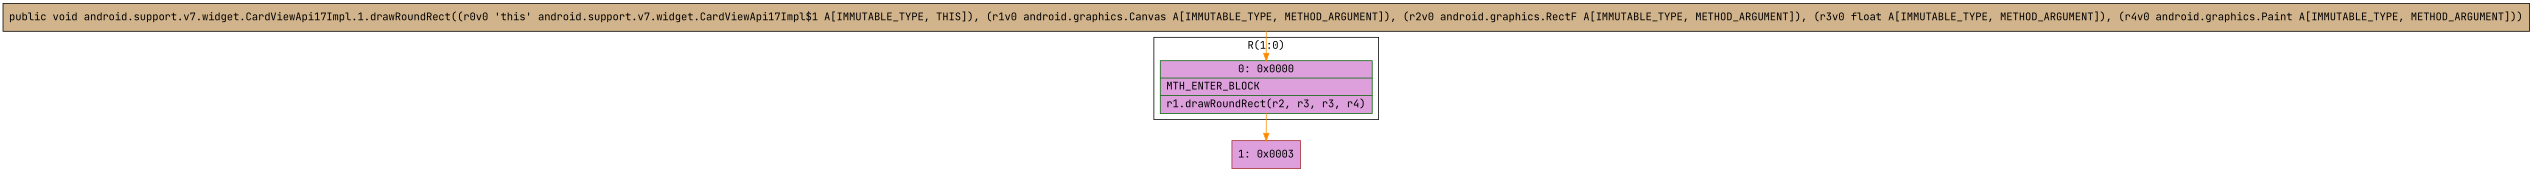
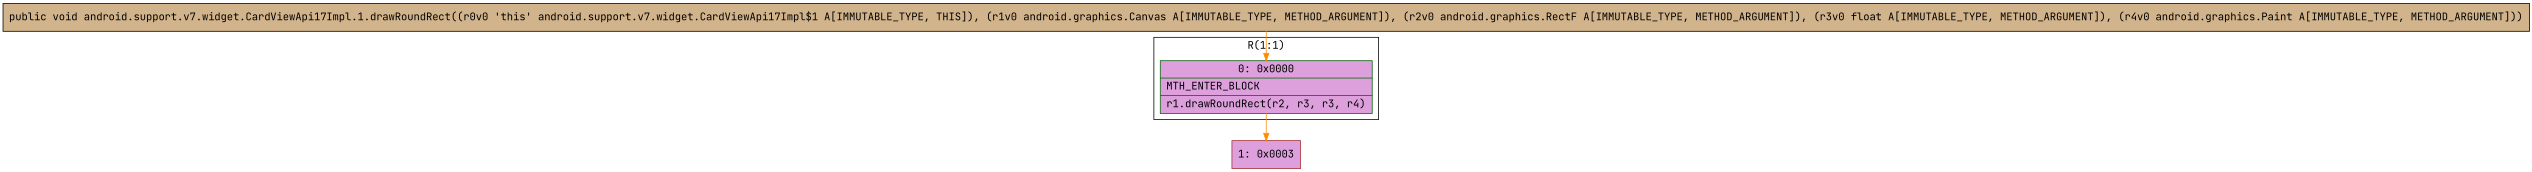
(1266, 46) -> (1266, 46)
